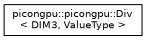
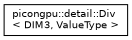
(73, 20) -> (66, 20)
